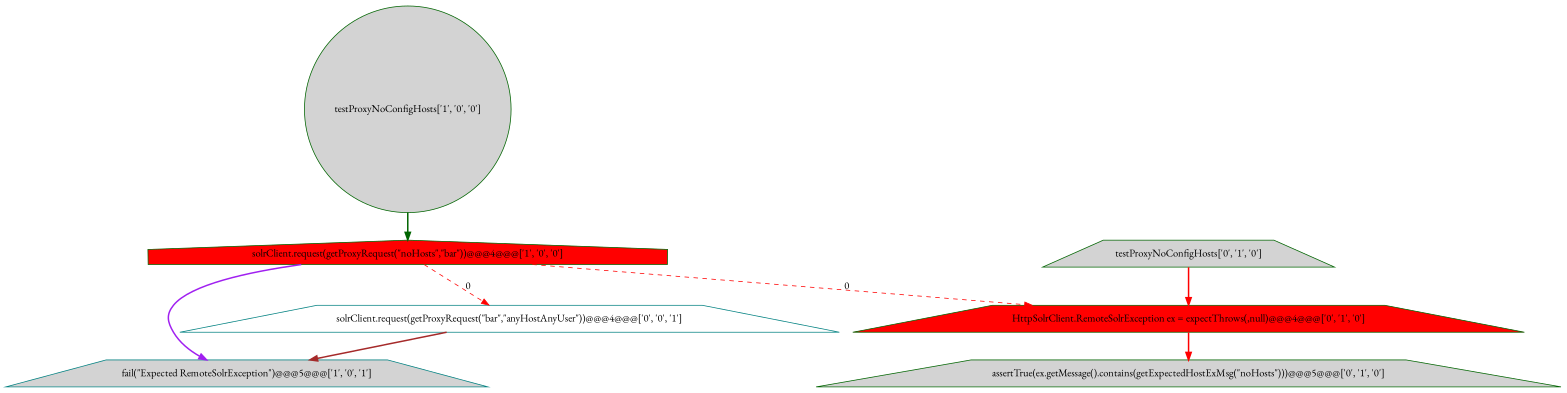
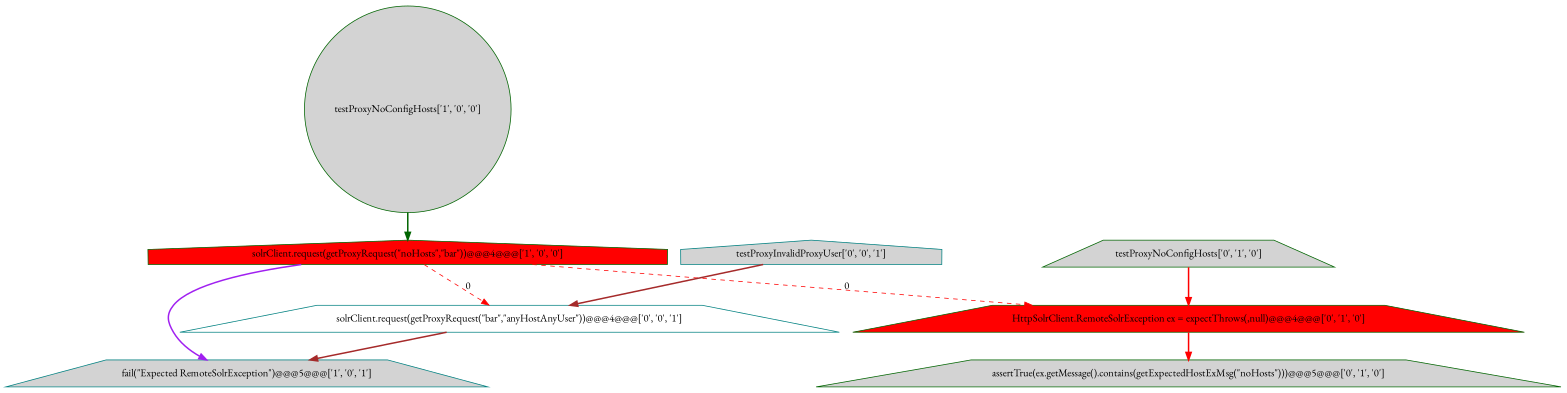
none -> (811, 254)
